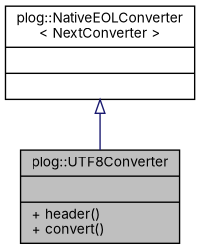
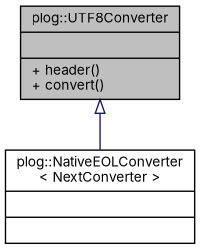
(100, 132) -> (100, 132)
